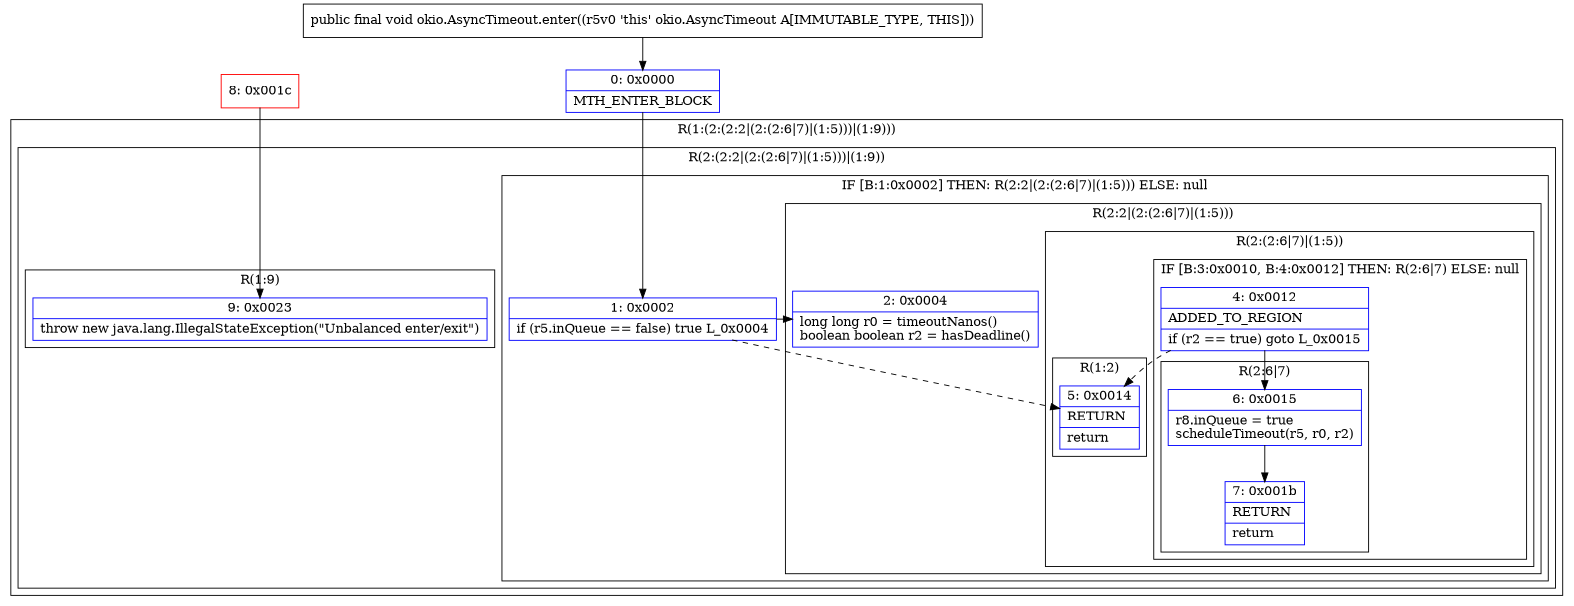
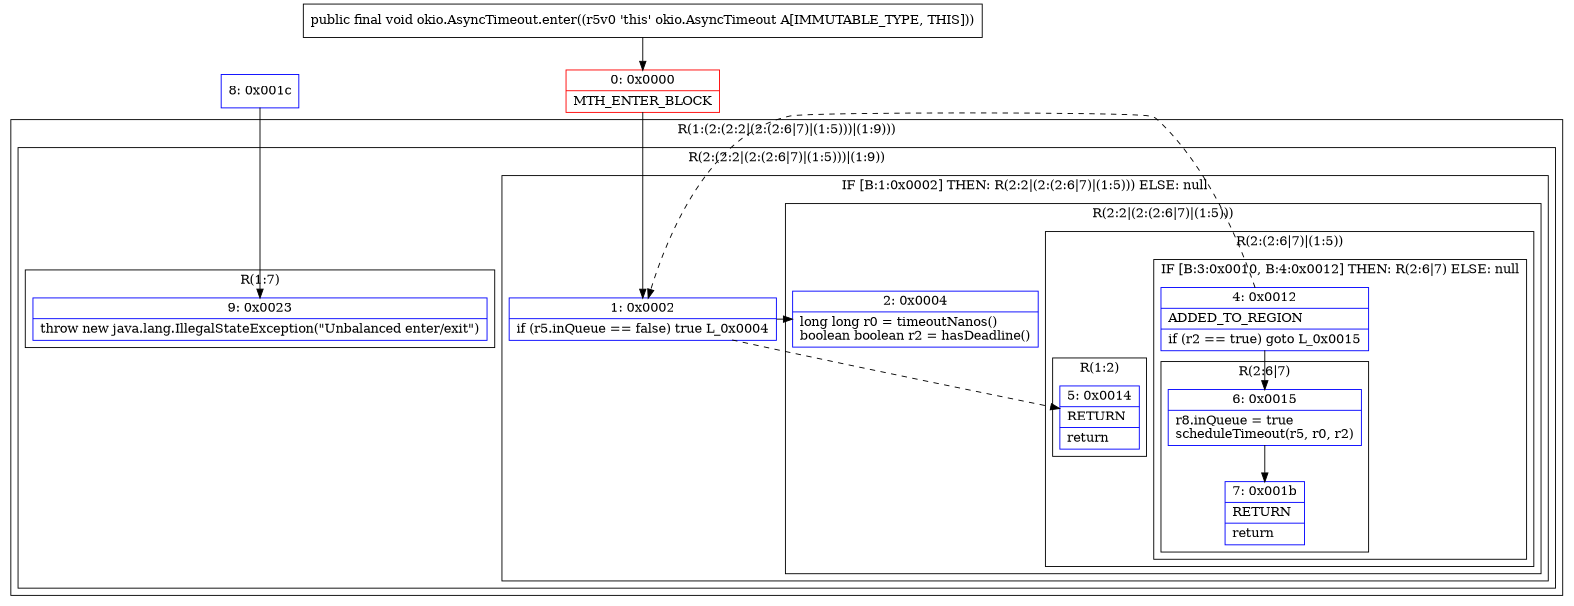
(260, 91) -> (260, 91)
(643, 91) -> (643, 91)
(260, 280) -> (260, 280)
(1141, 370) -> (956, 113)
